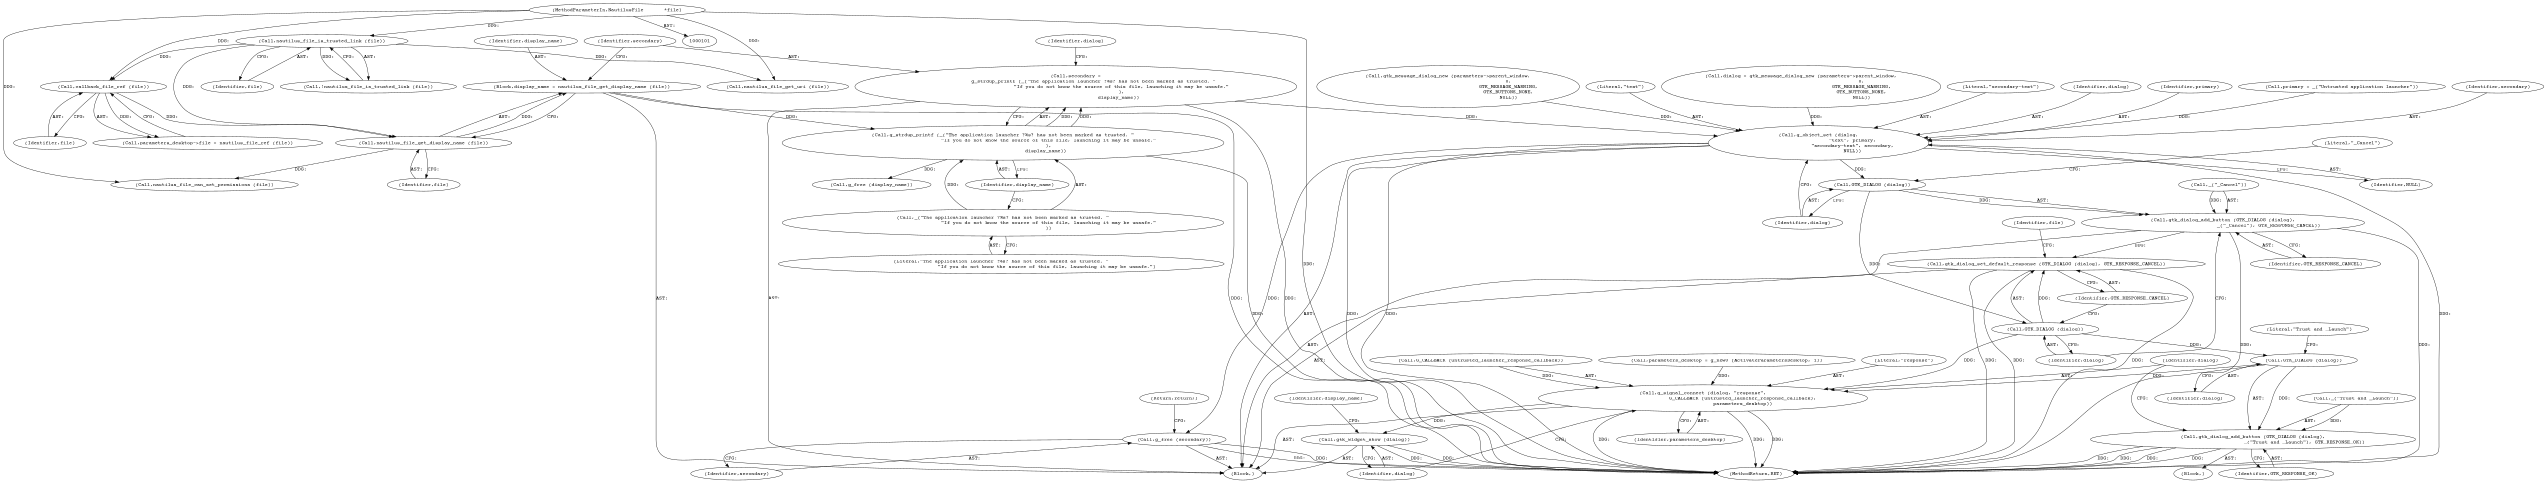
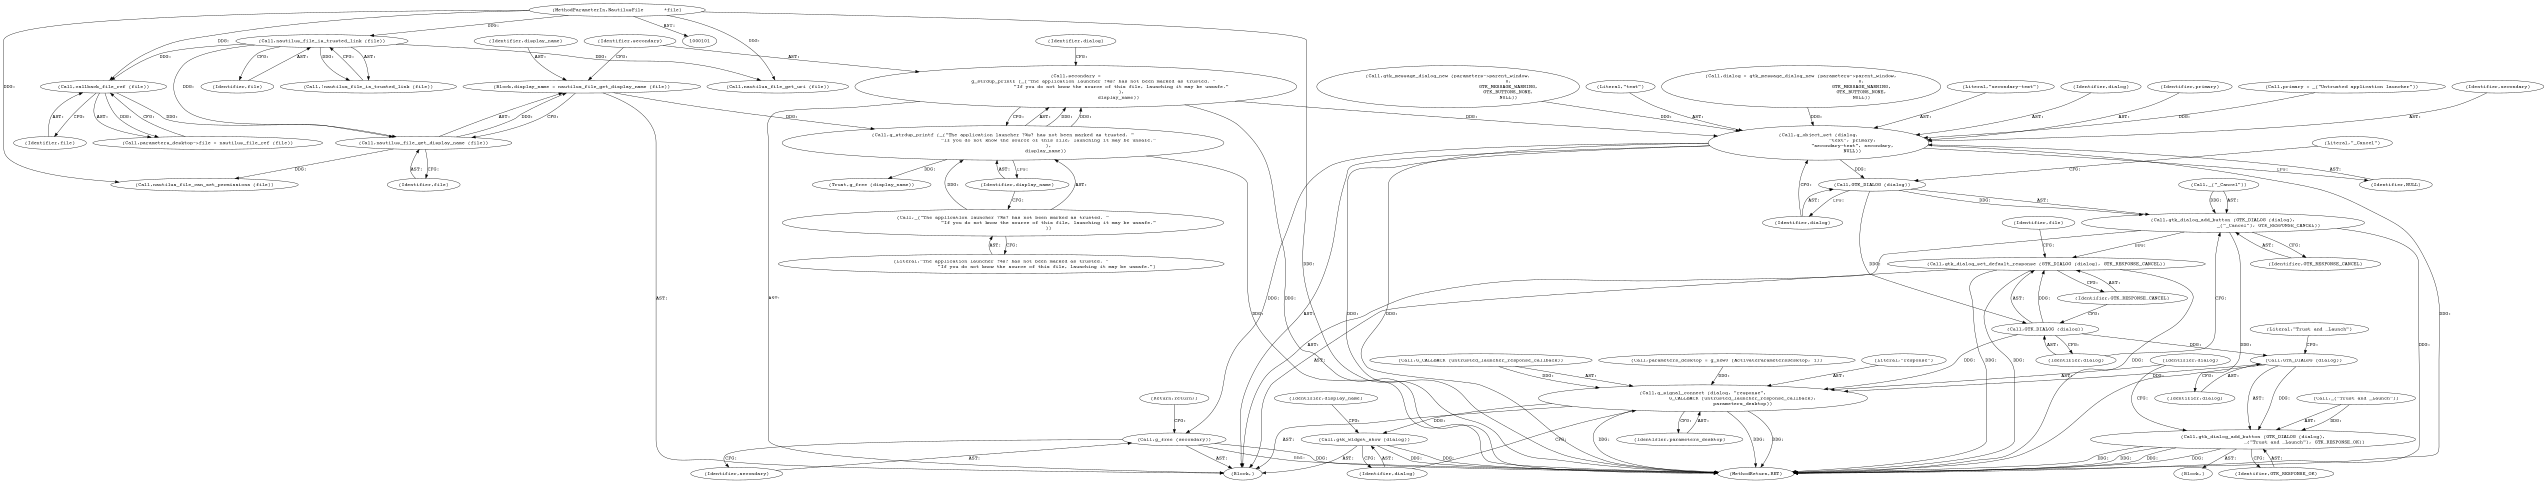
(1234, 180) -> none
(872, 185) -> (872, 185)
